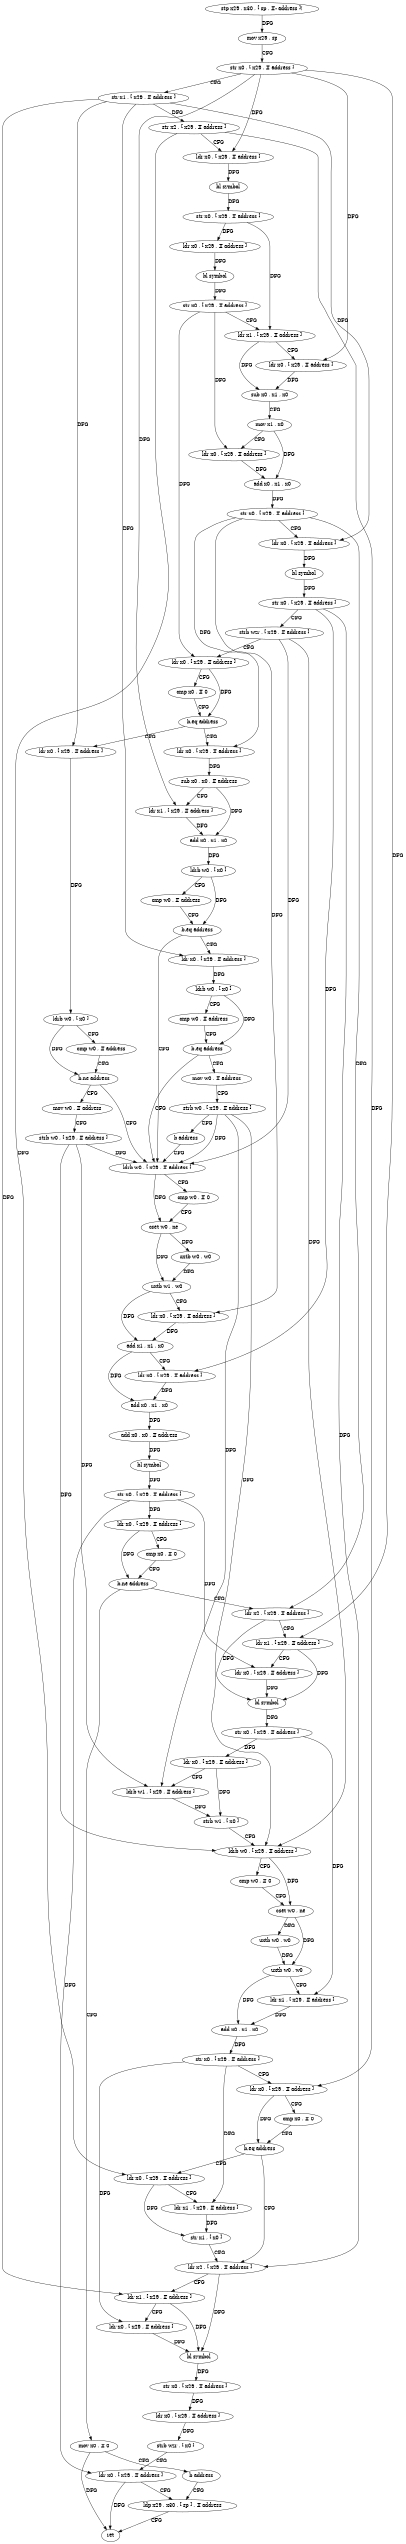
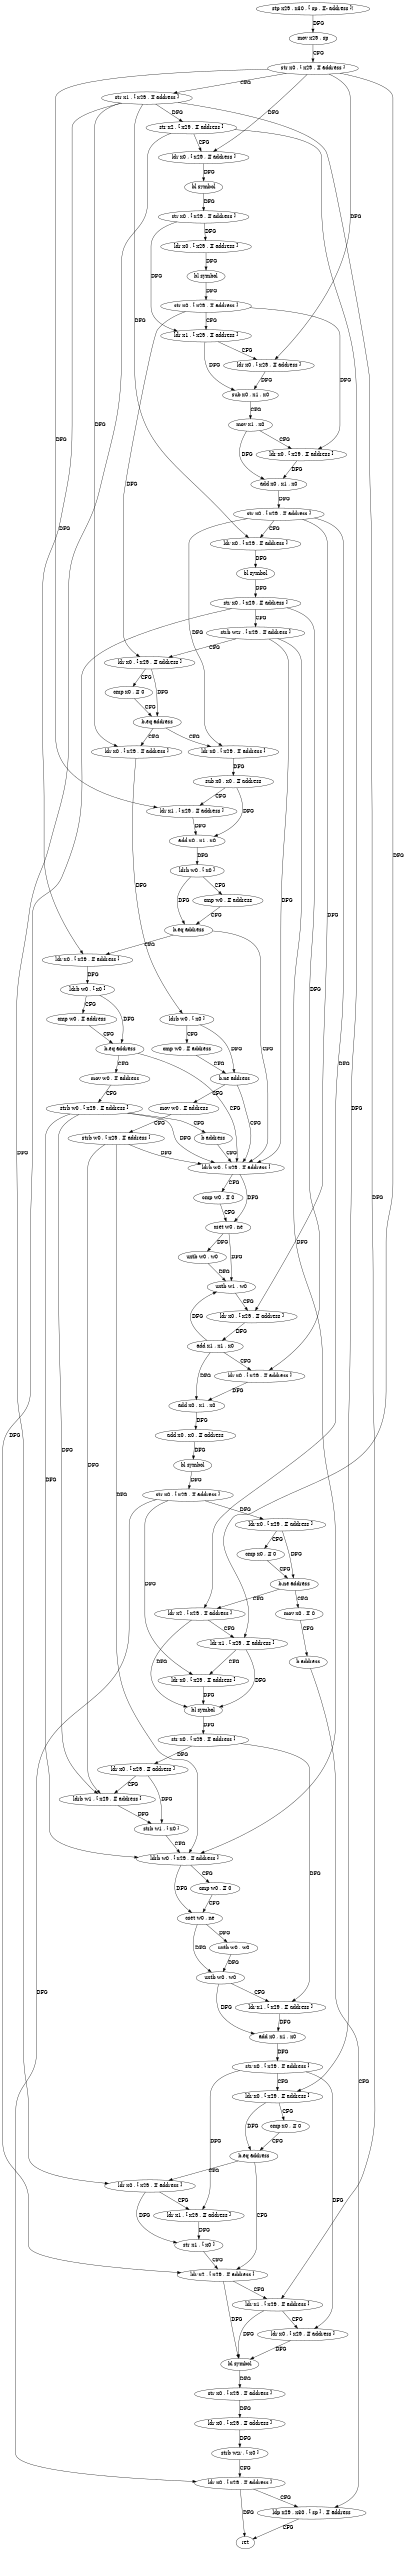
(124, 1310) -> (191, 1315)
(85, 2491) -> none
